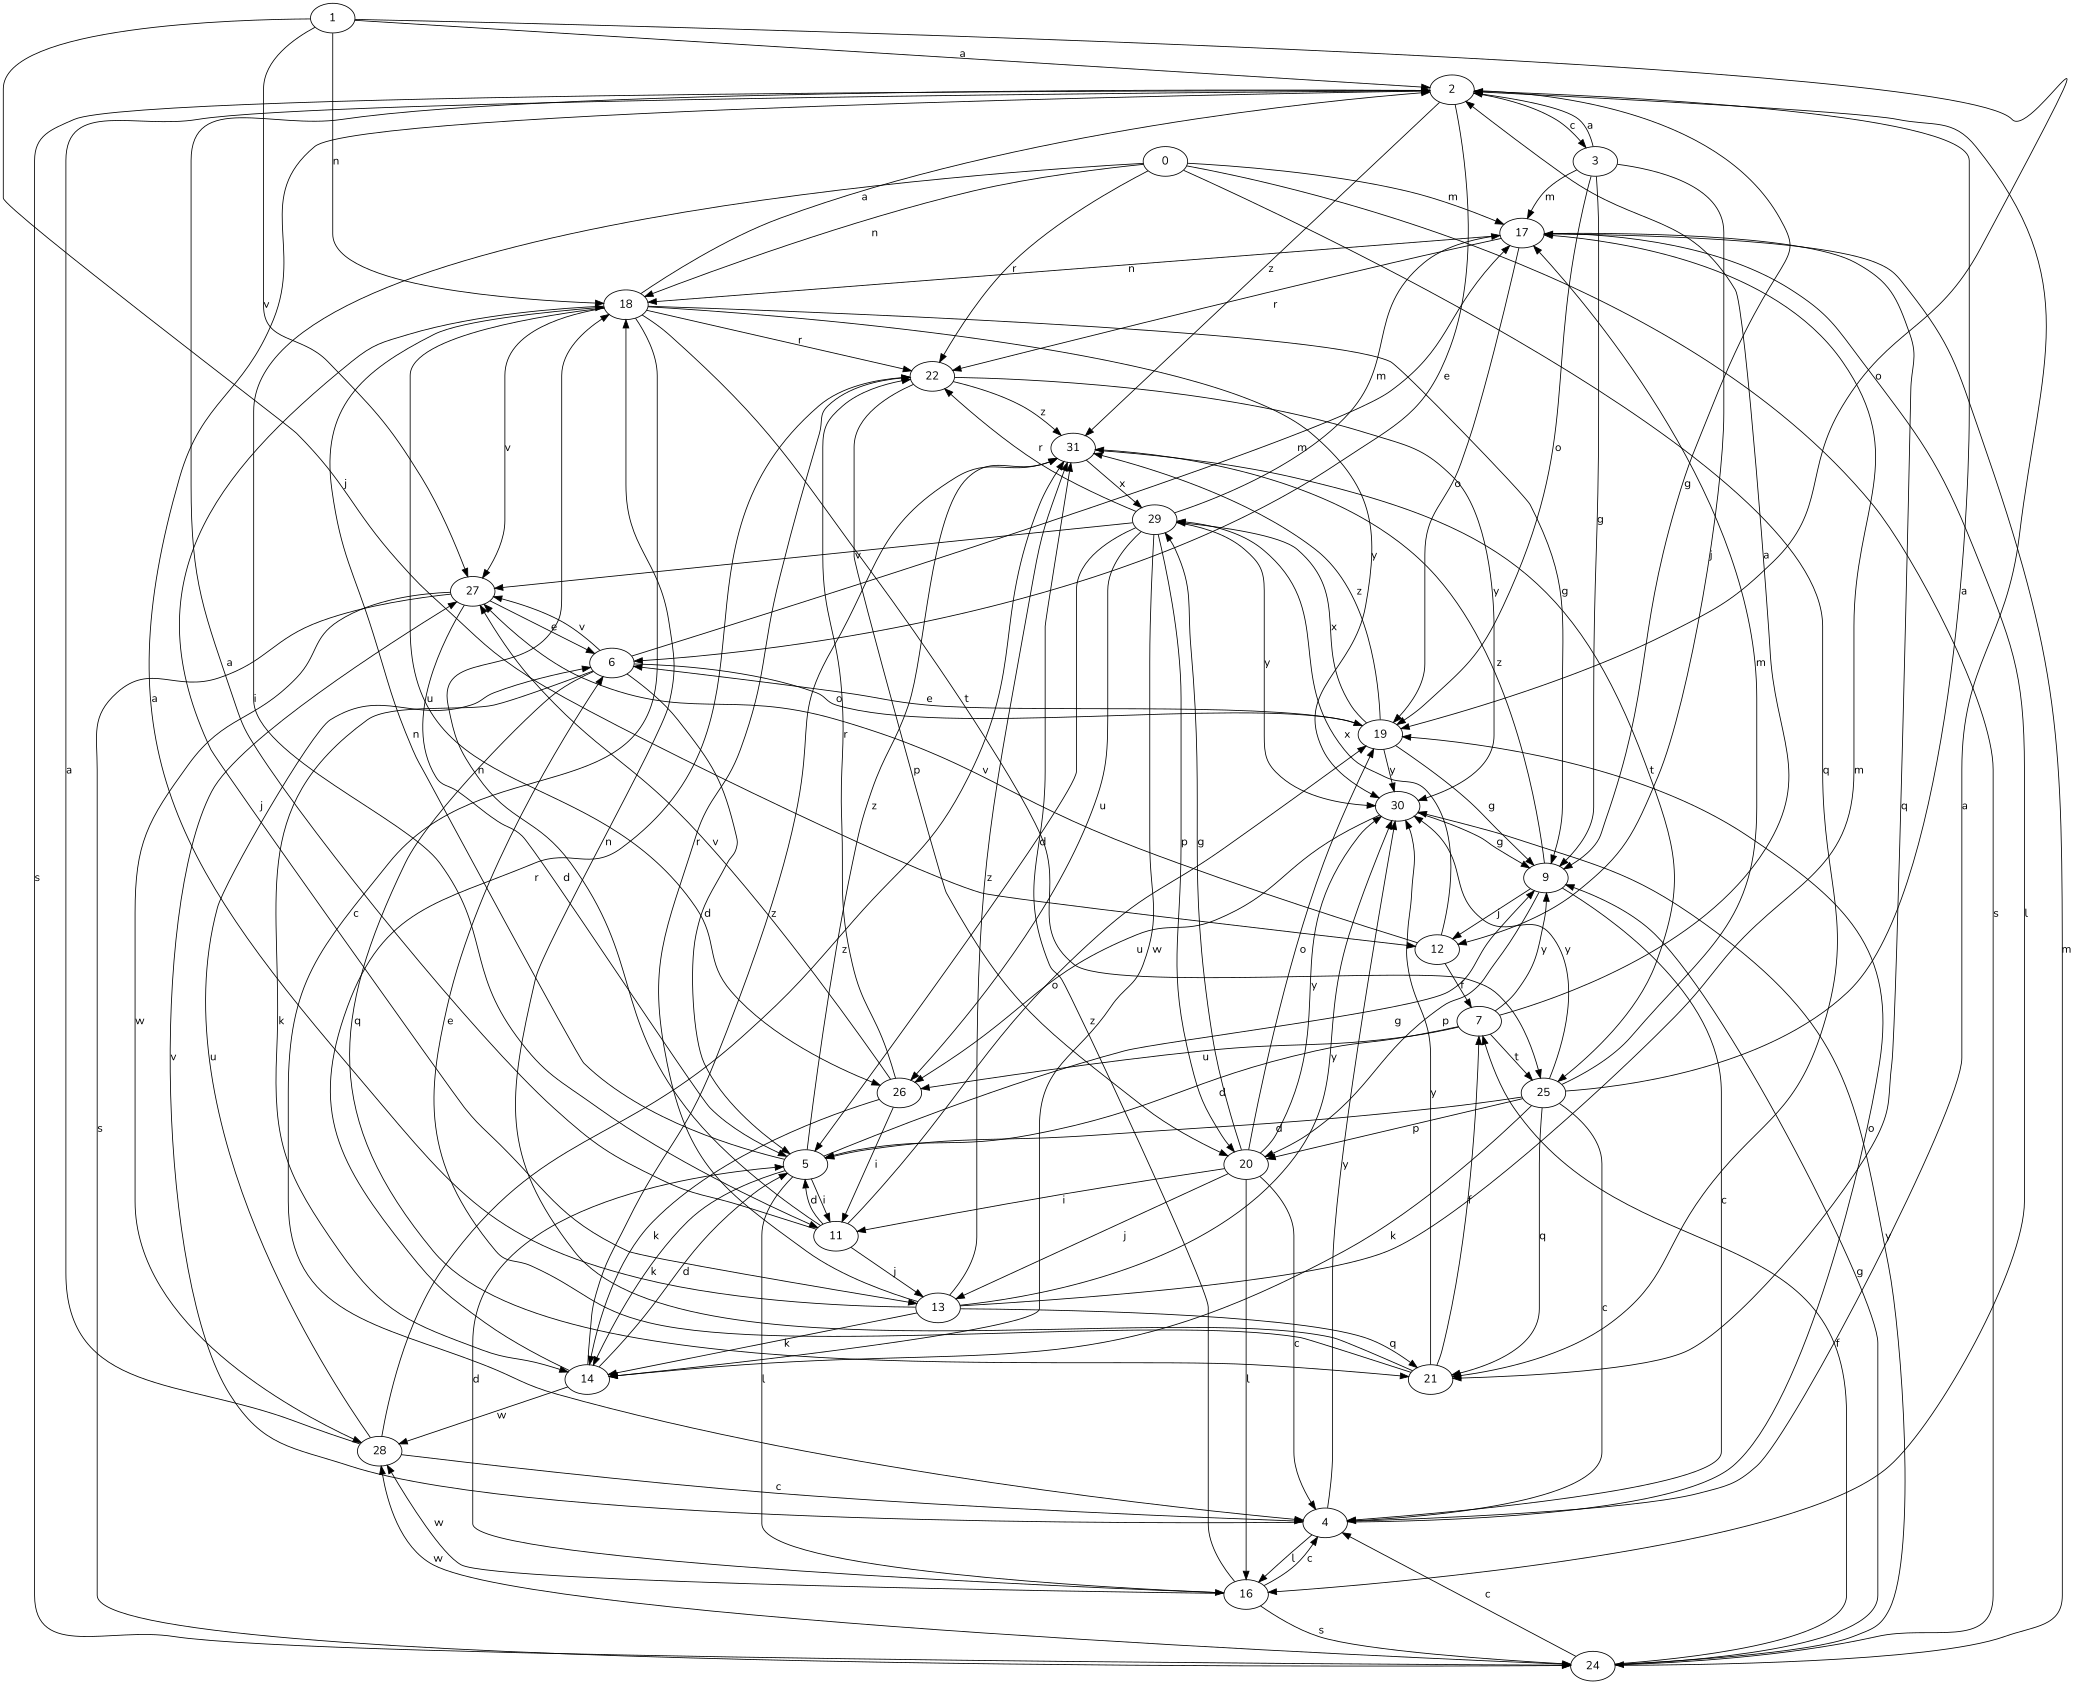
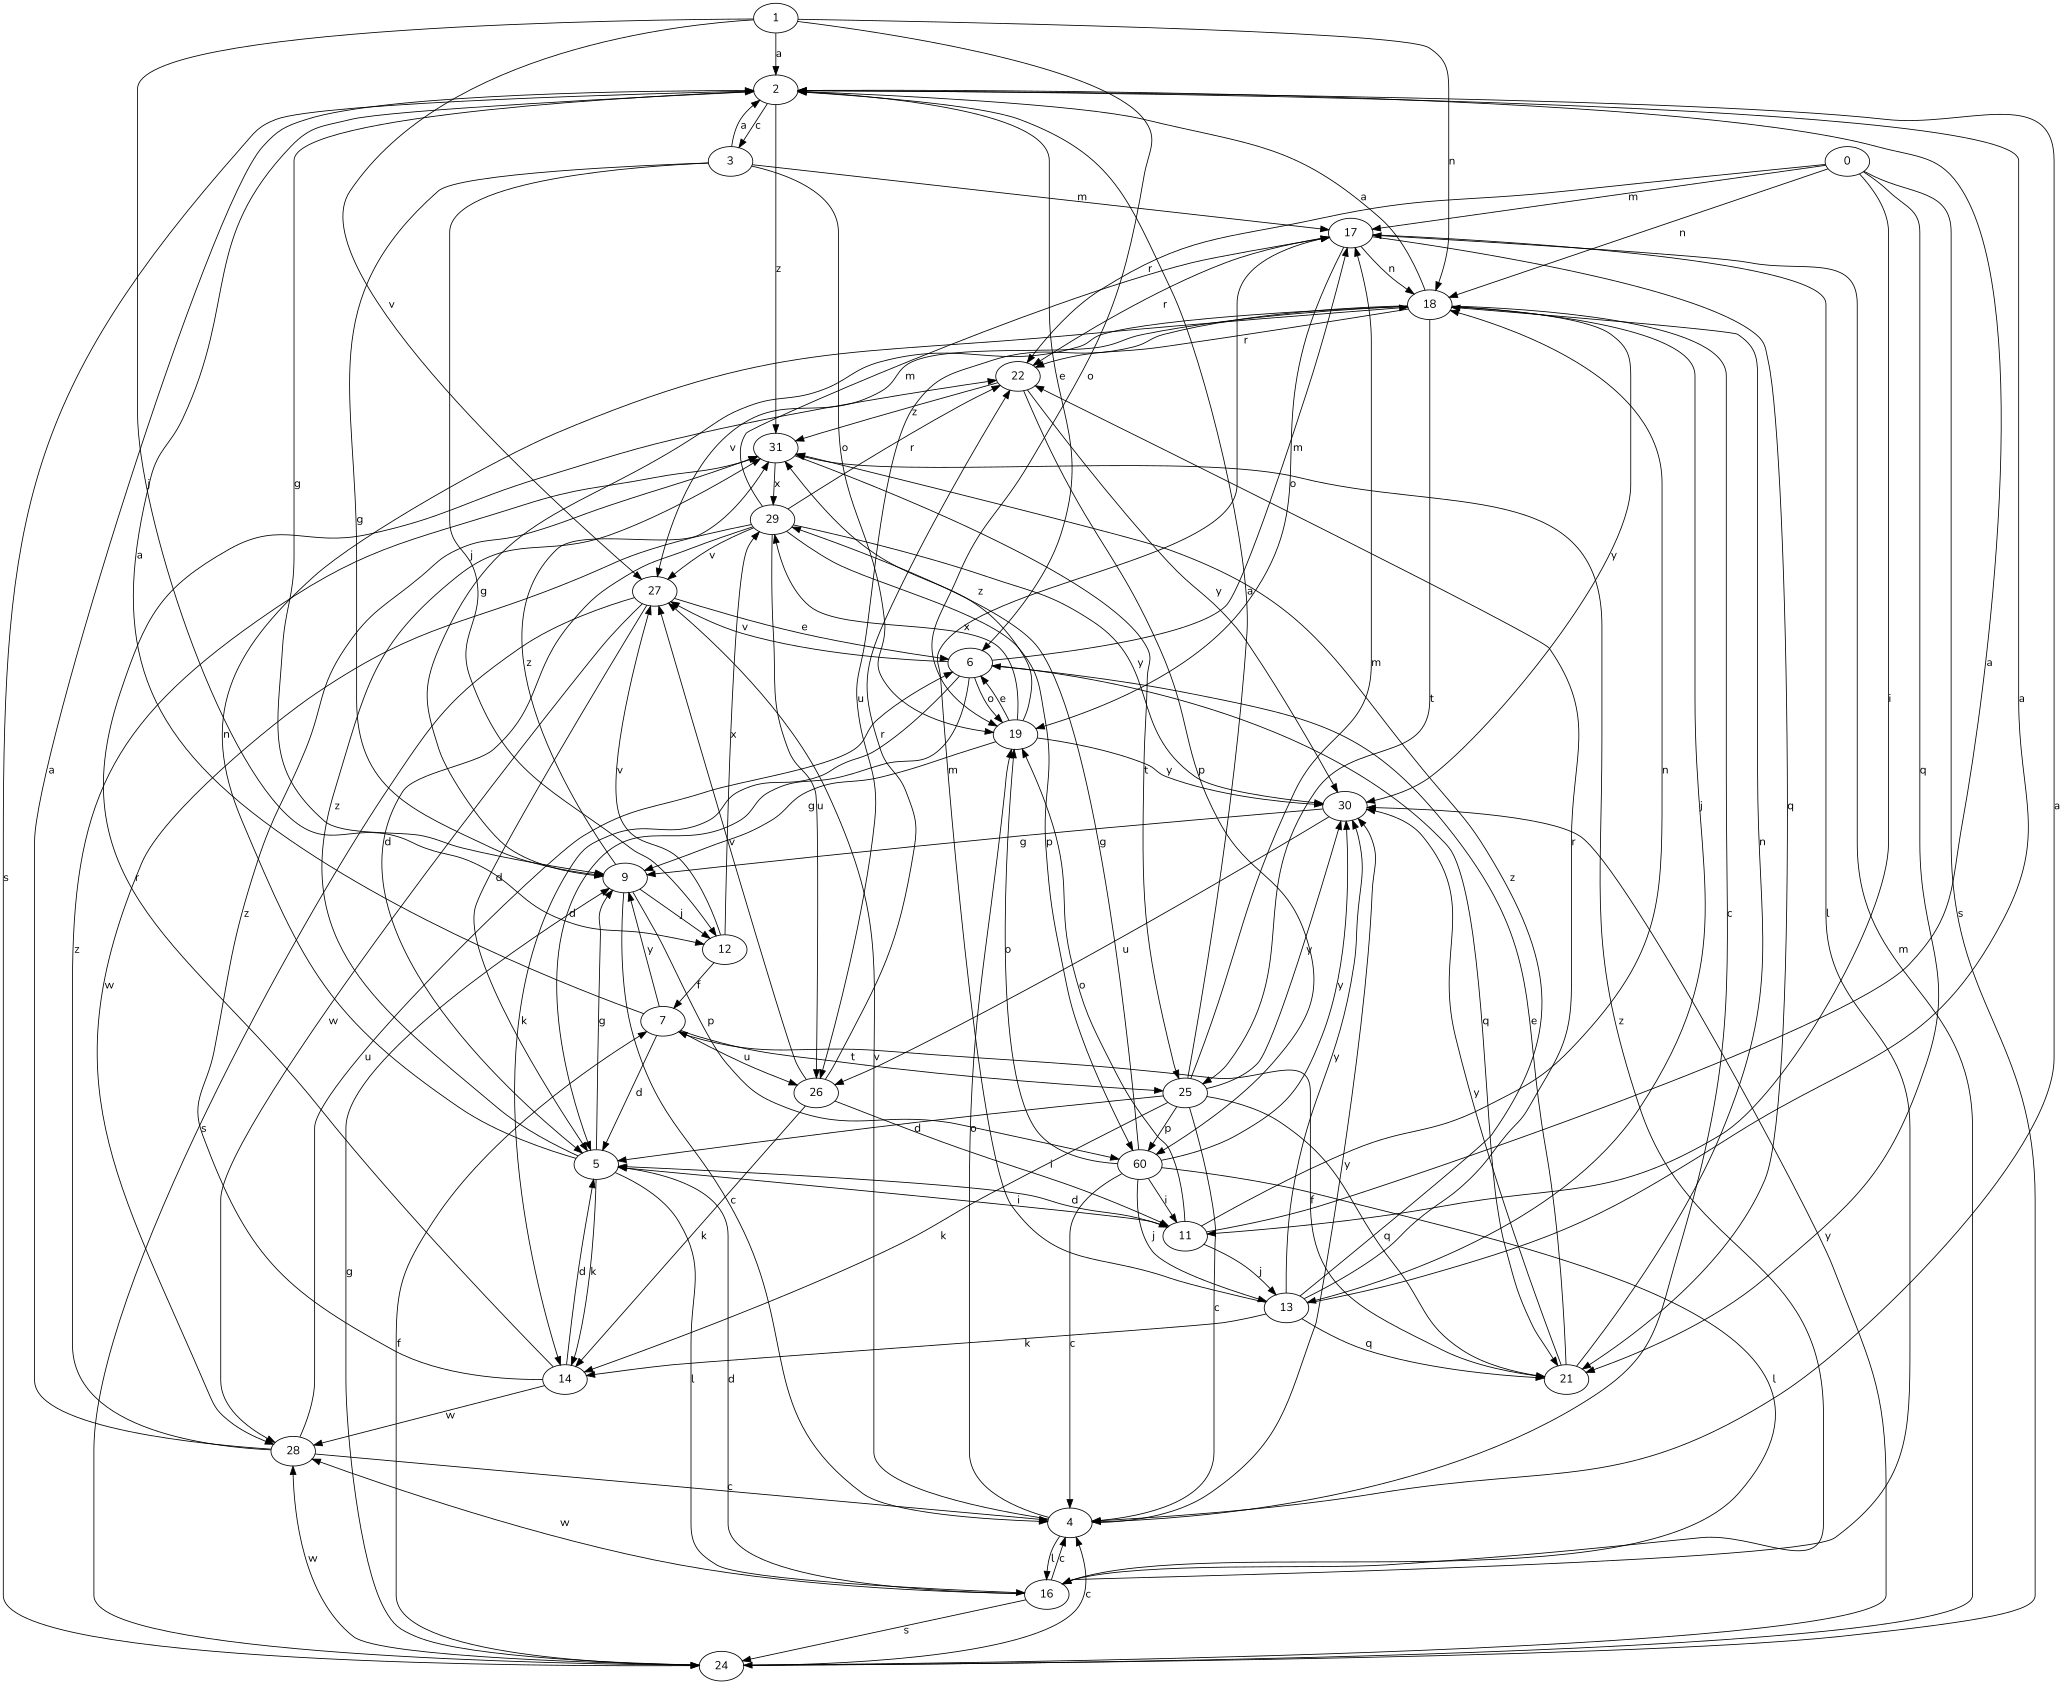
(1040, 1118) -> (164, 830)
(1246, 1165) -> (1140, 1165)
